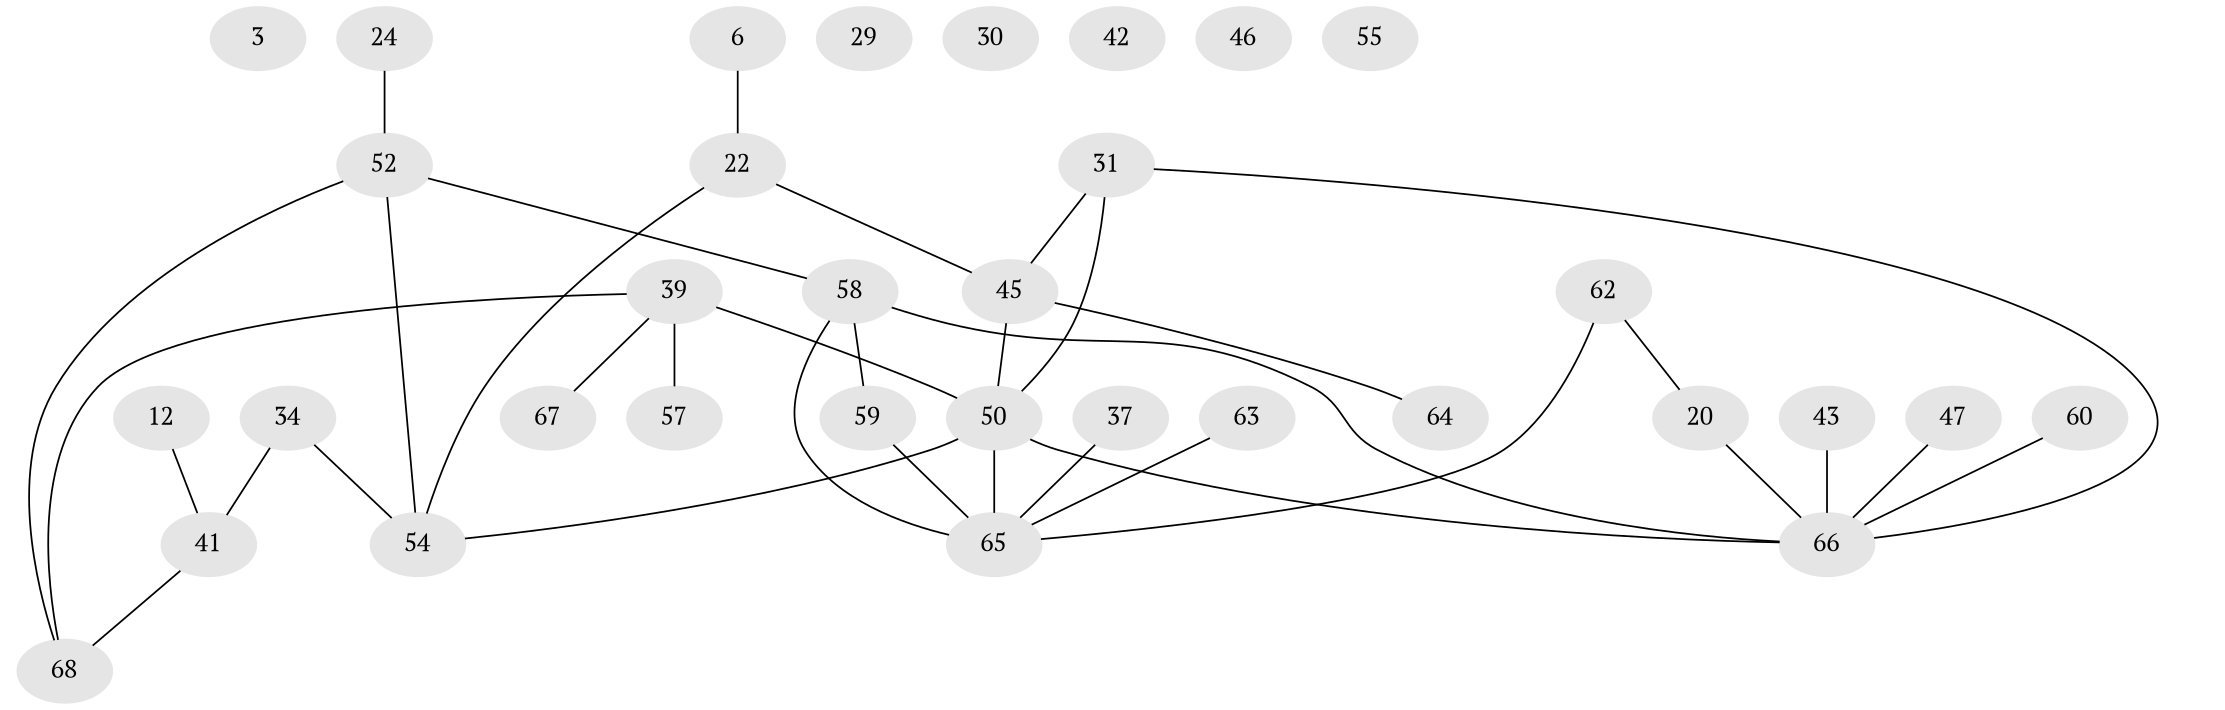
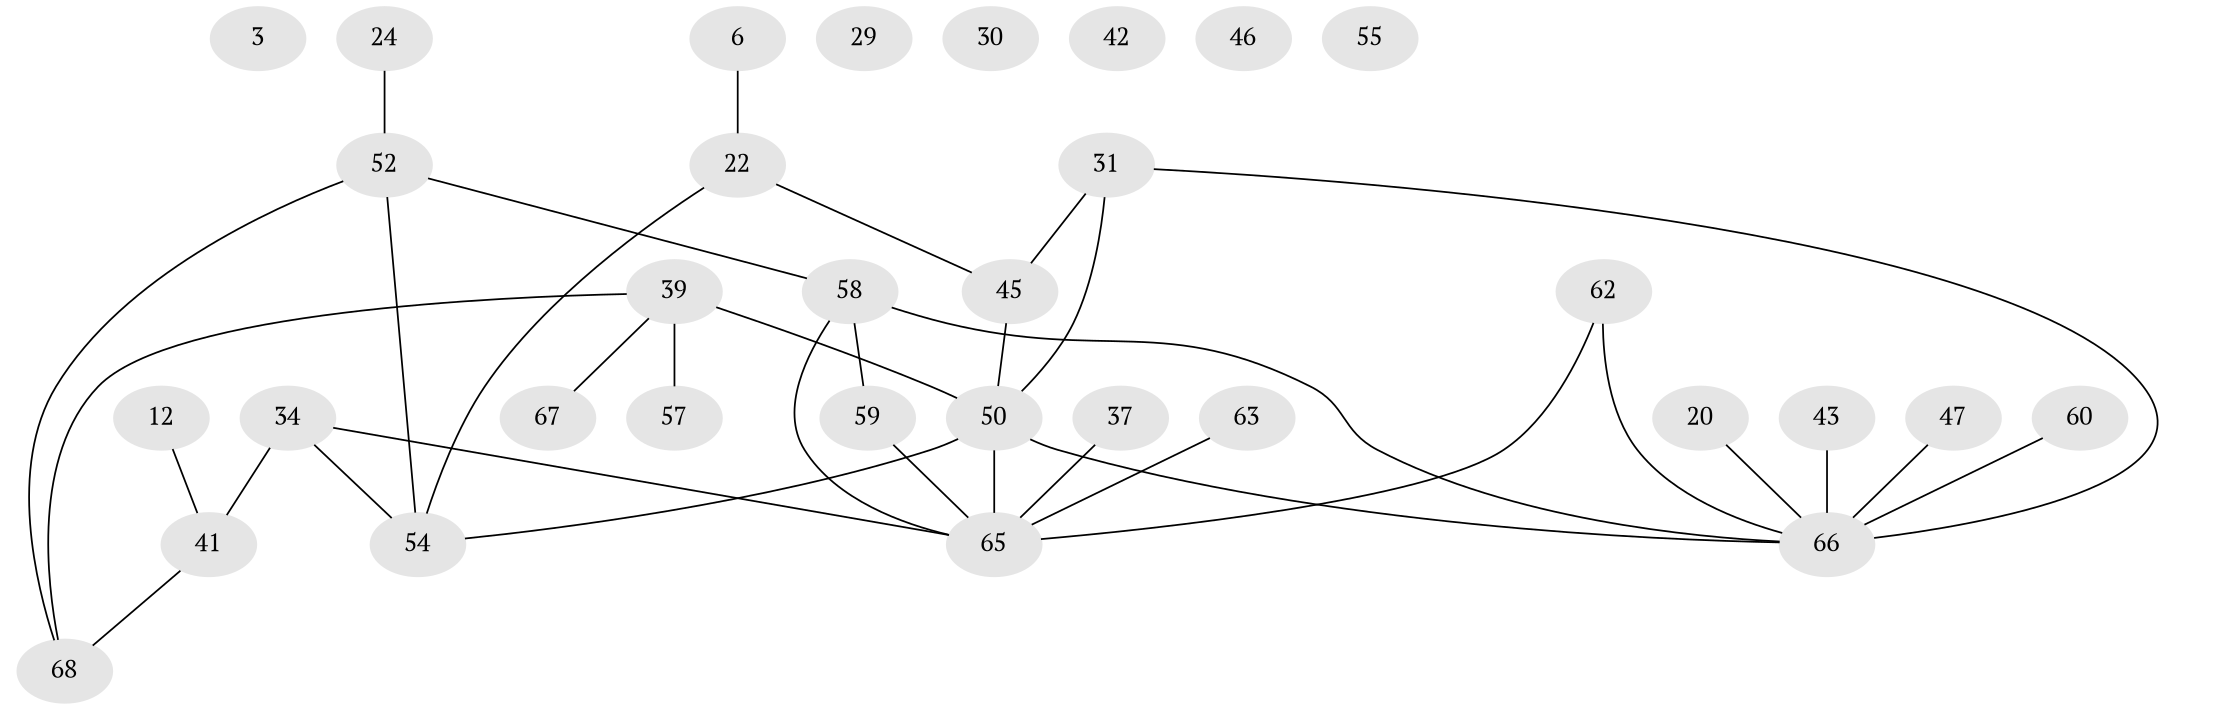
(1652, 355) -> (1650, 463)
(1441, 418) -> none
none -> (641, 481)
